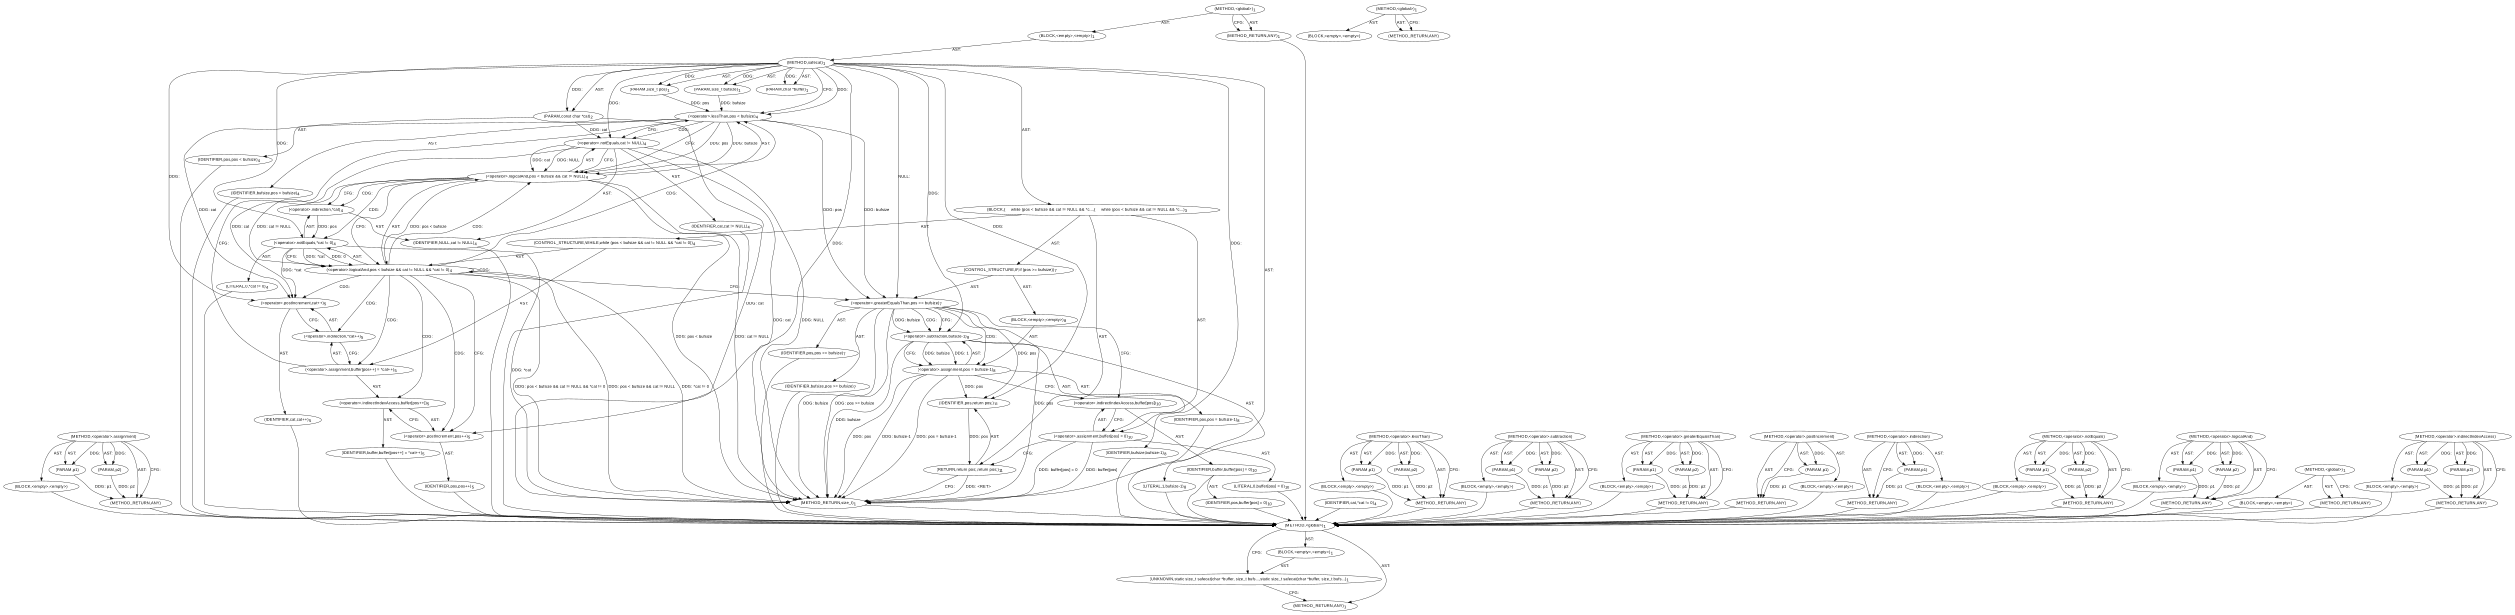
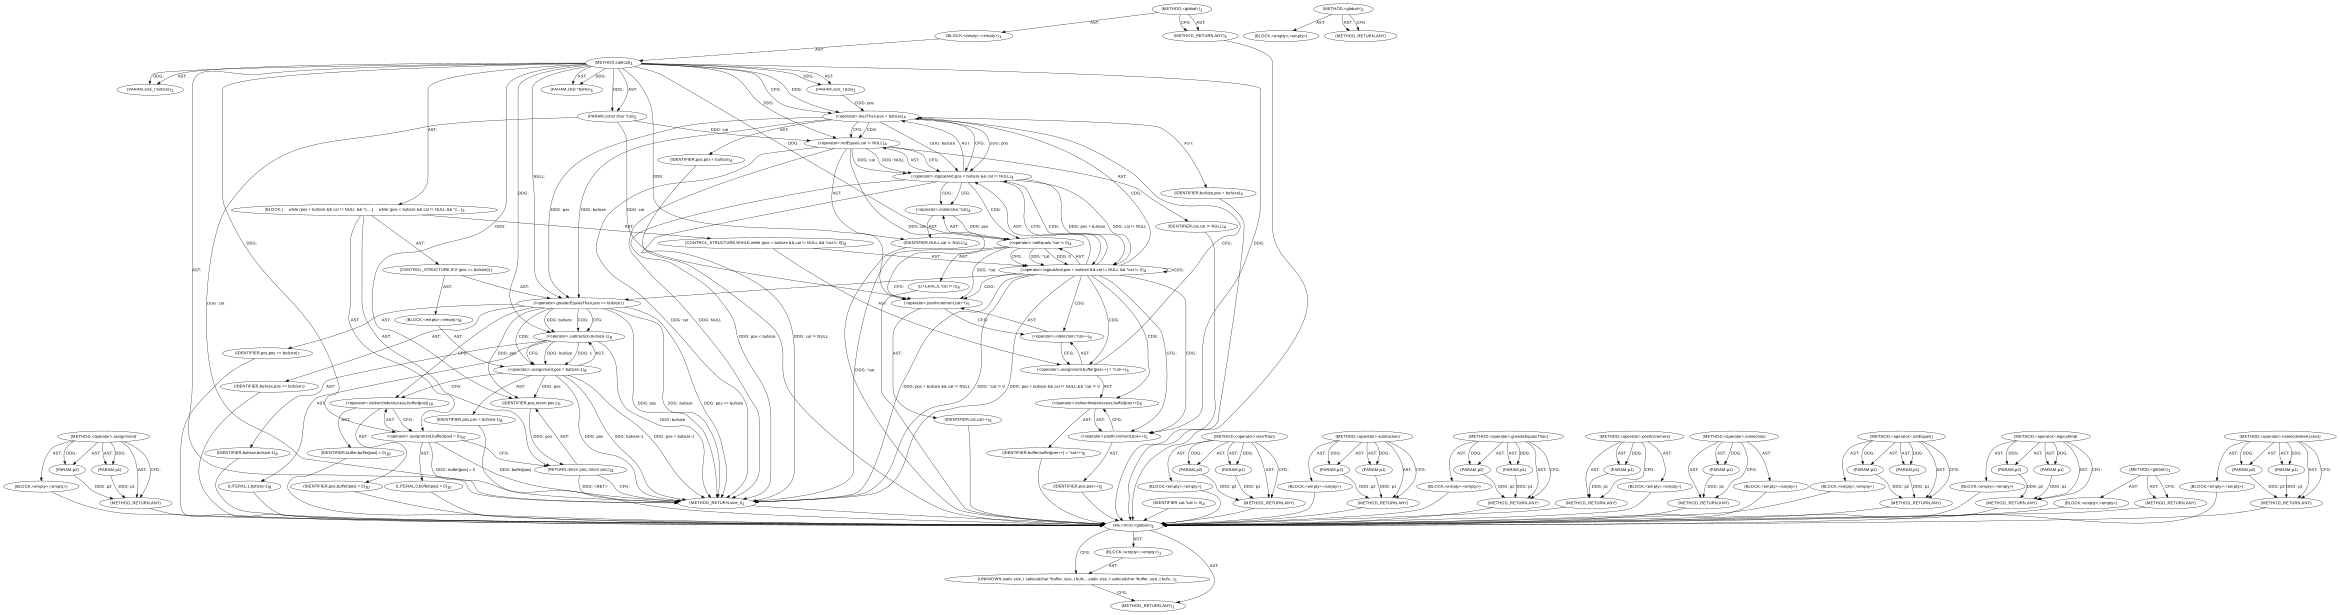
(720, 102) -> none
(1208, 486) -> (387, 443)
